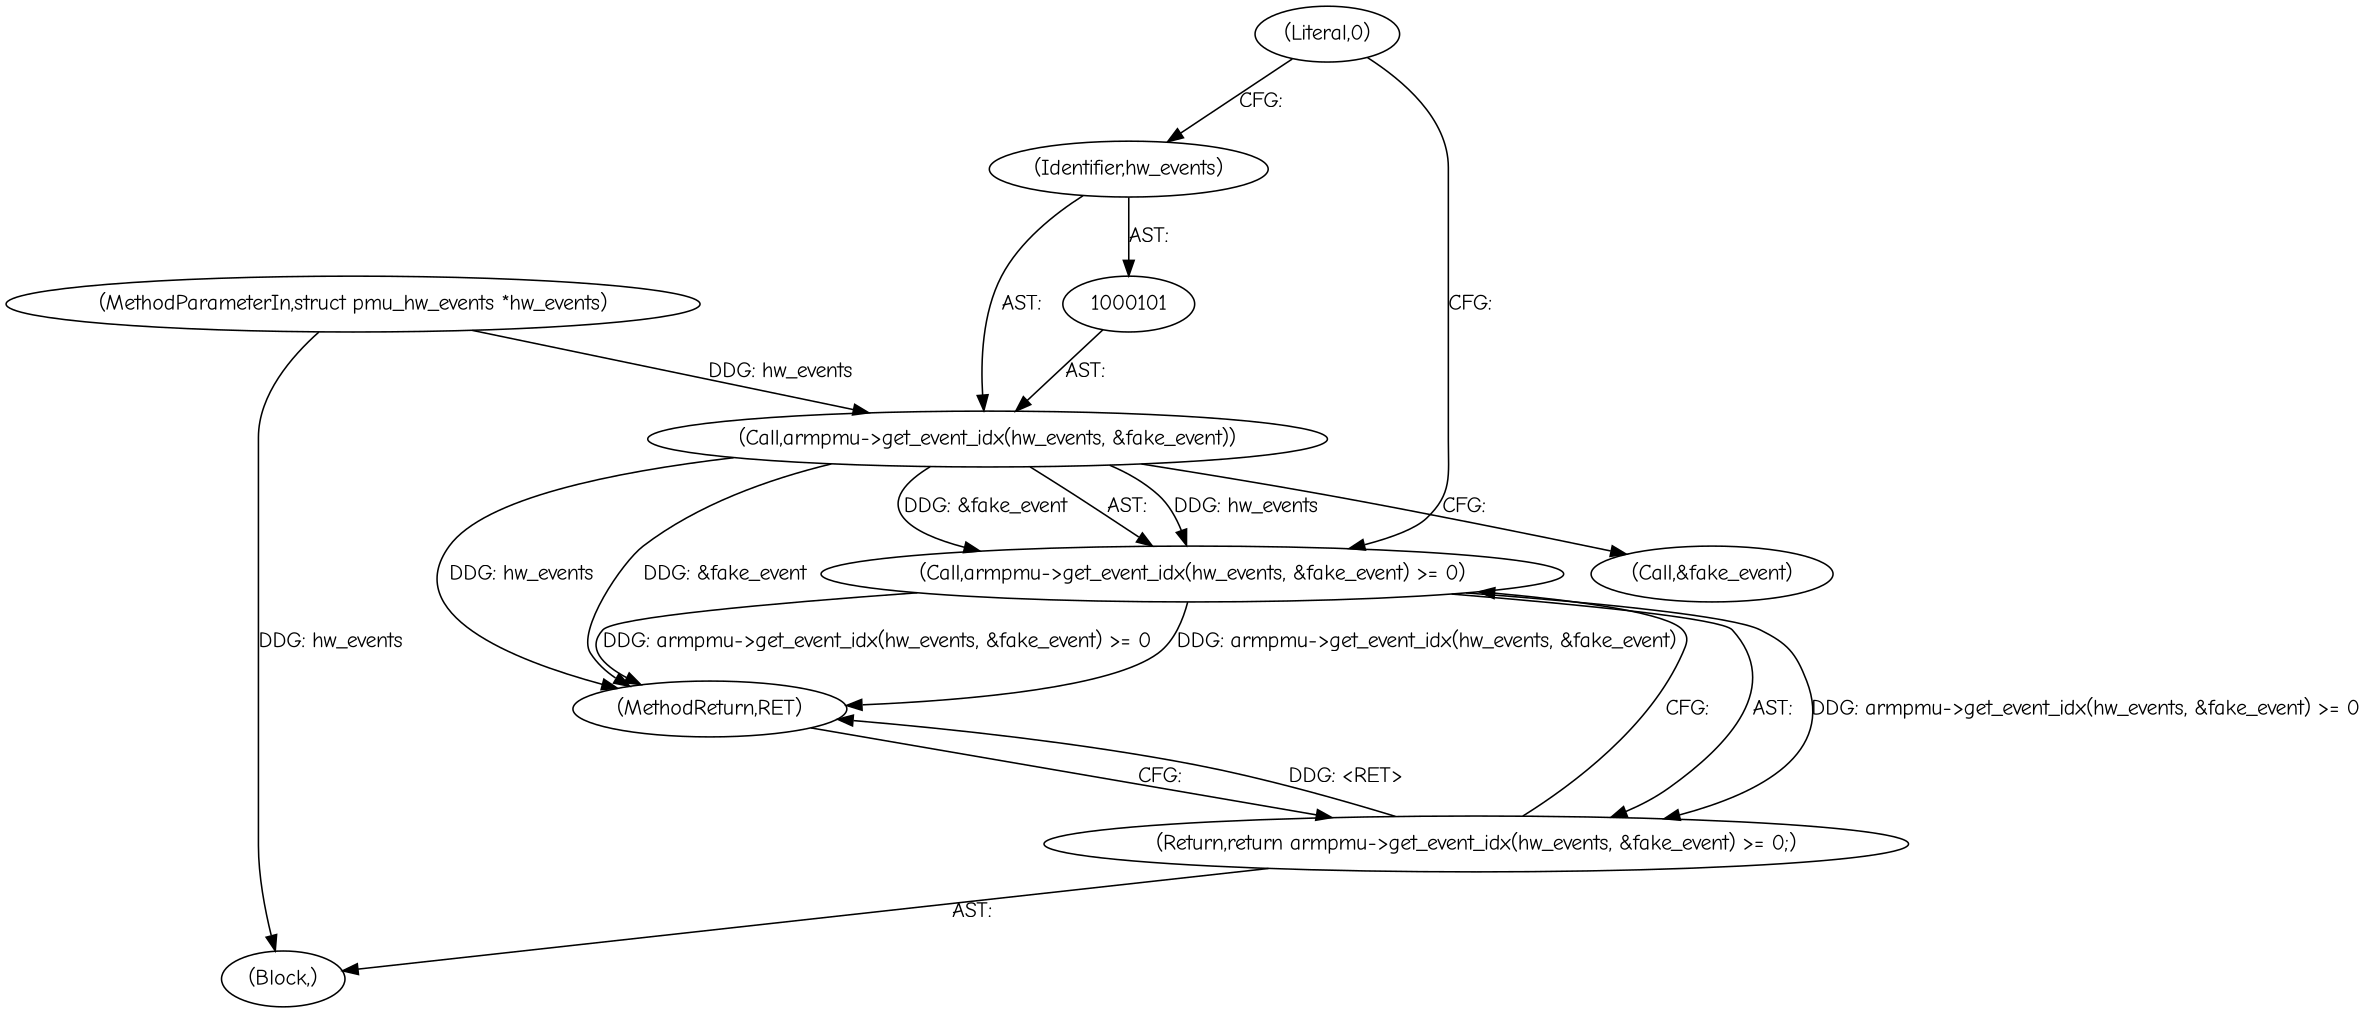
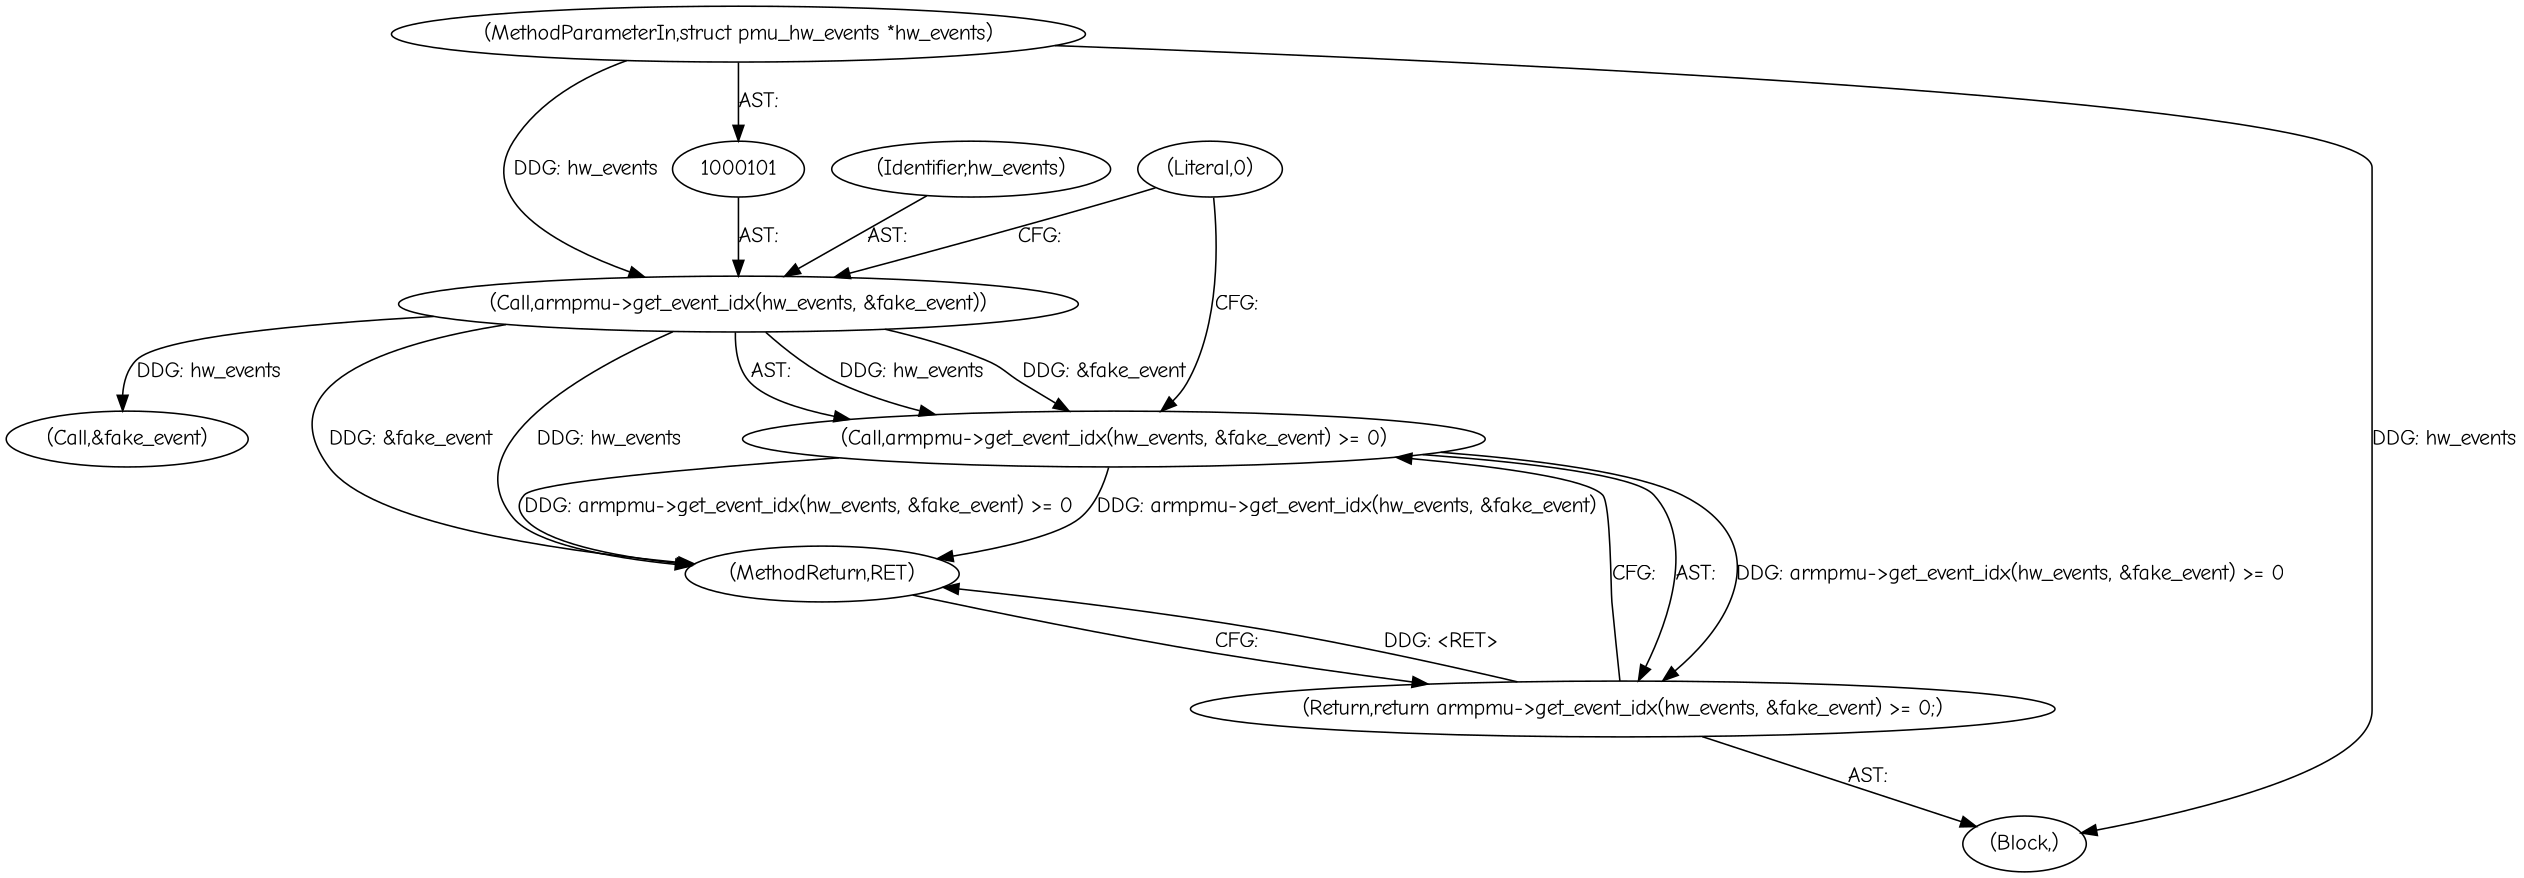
(1236, 96) -> (1003, 232)
(1129, 229) -> (738, 94)
(1468, 507) -> (209, 372)
